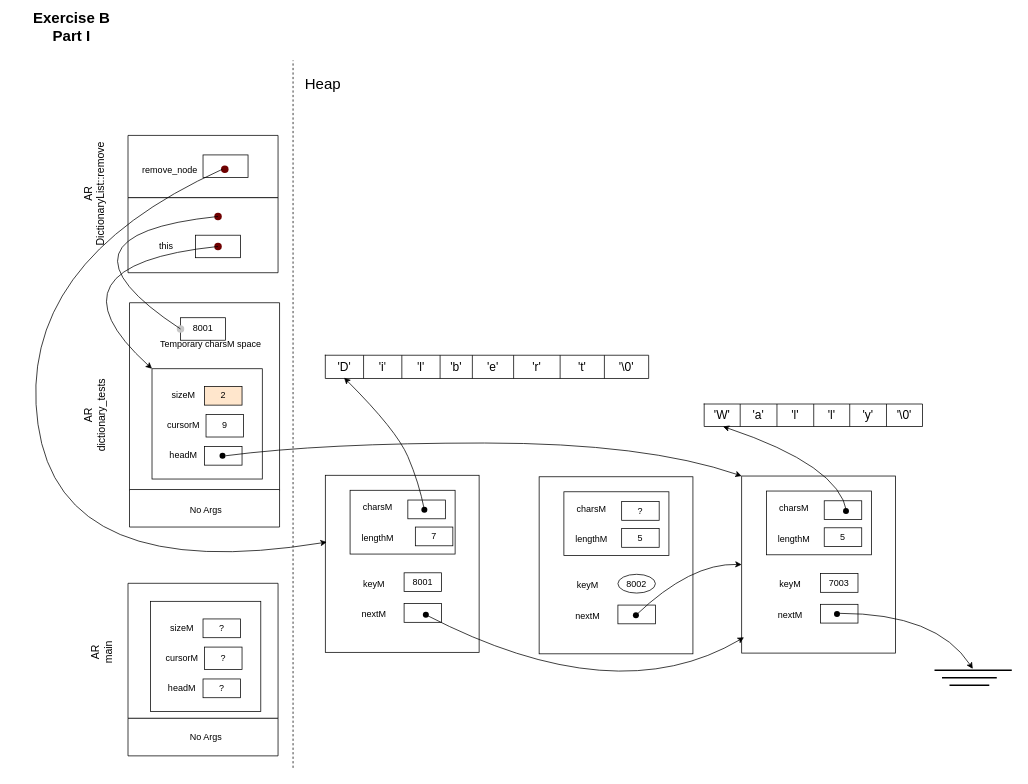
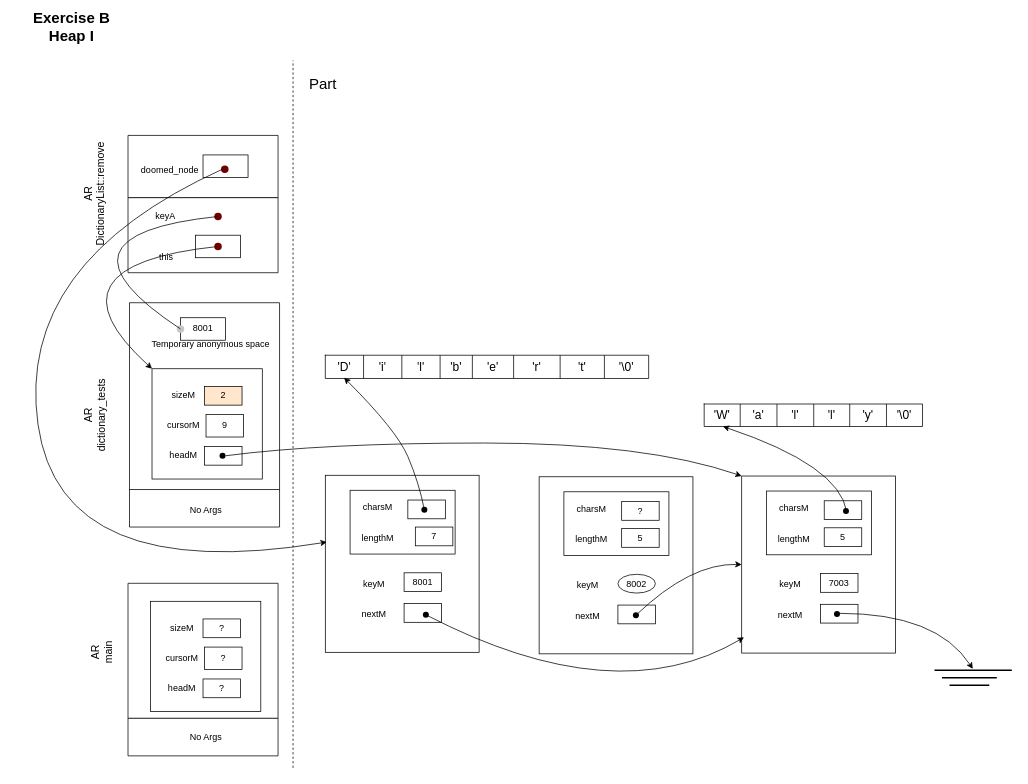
(72, 27) -> (72, 27)
(323, 84) -> (323, 84)
(170, 170) -> (170, 170)
none -> (165, 216)
(166, 246) -> (166, 258)
(211, 344) -> (211, 344)
